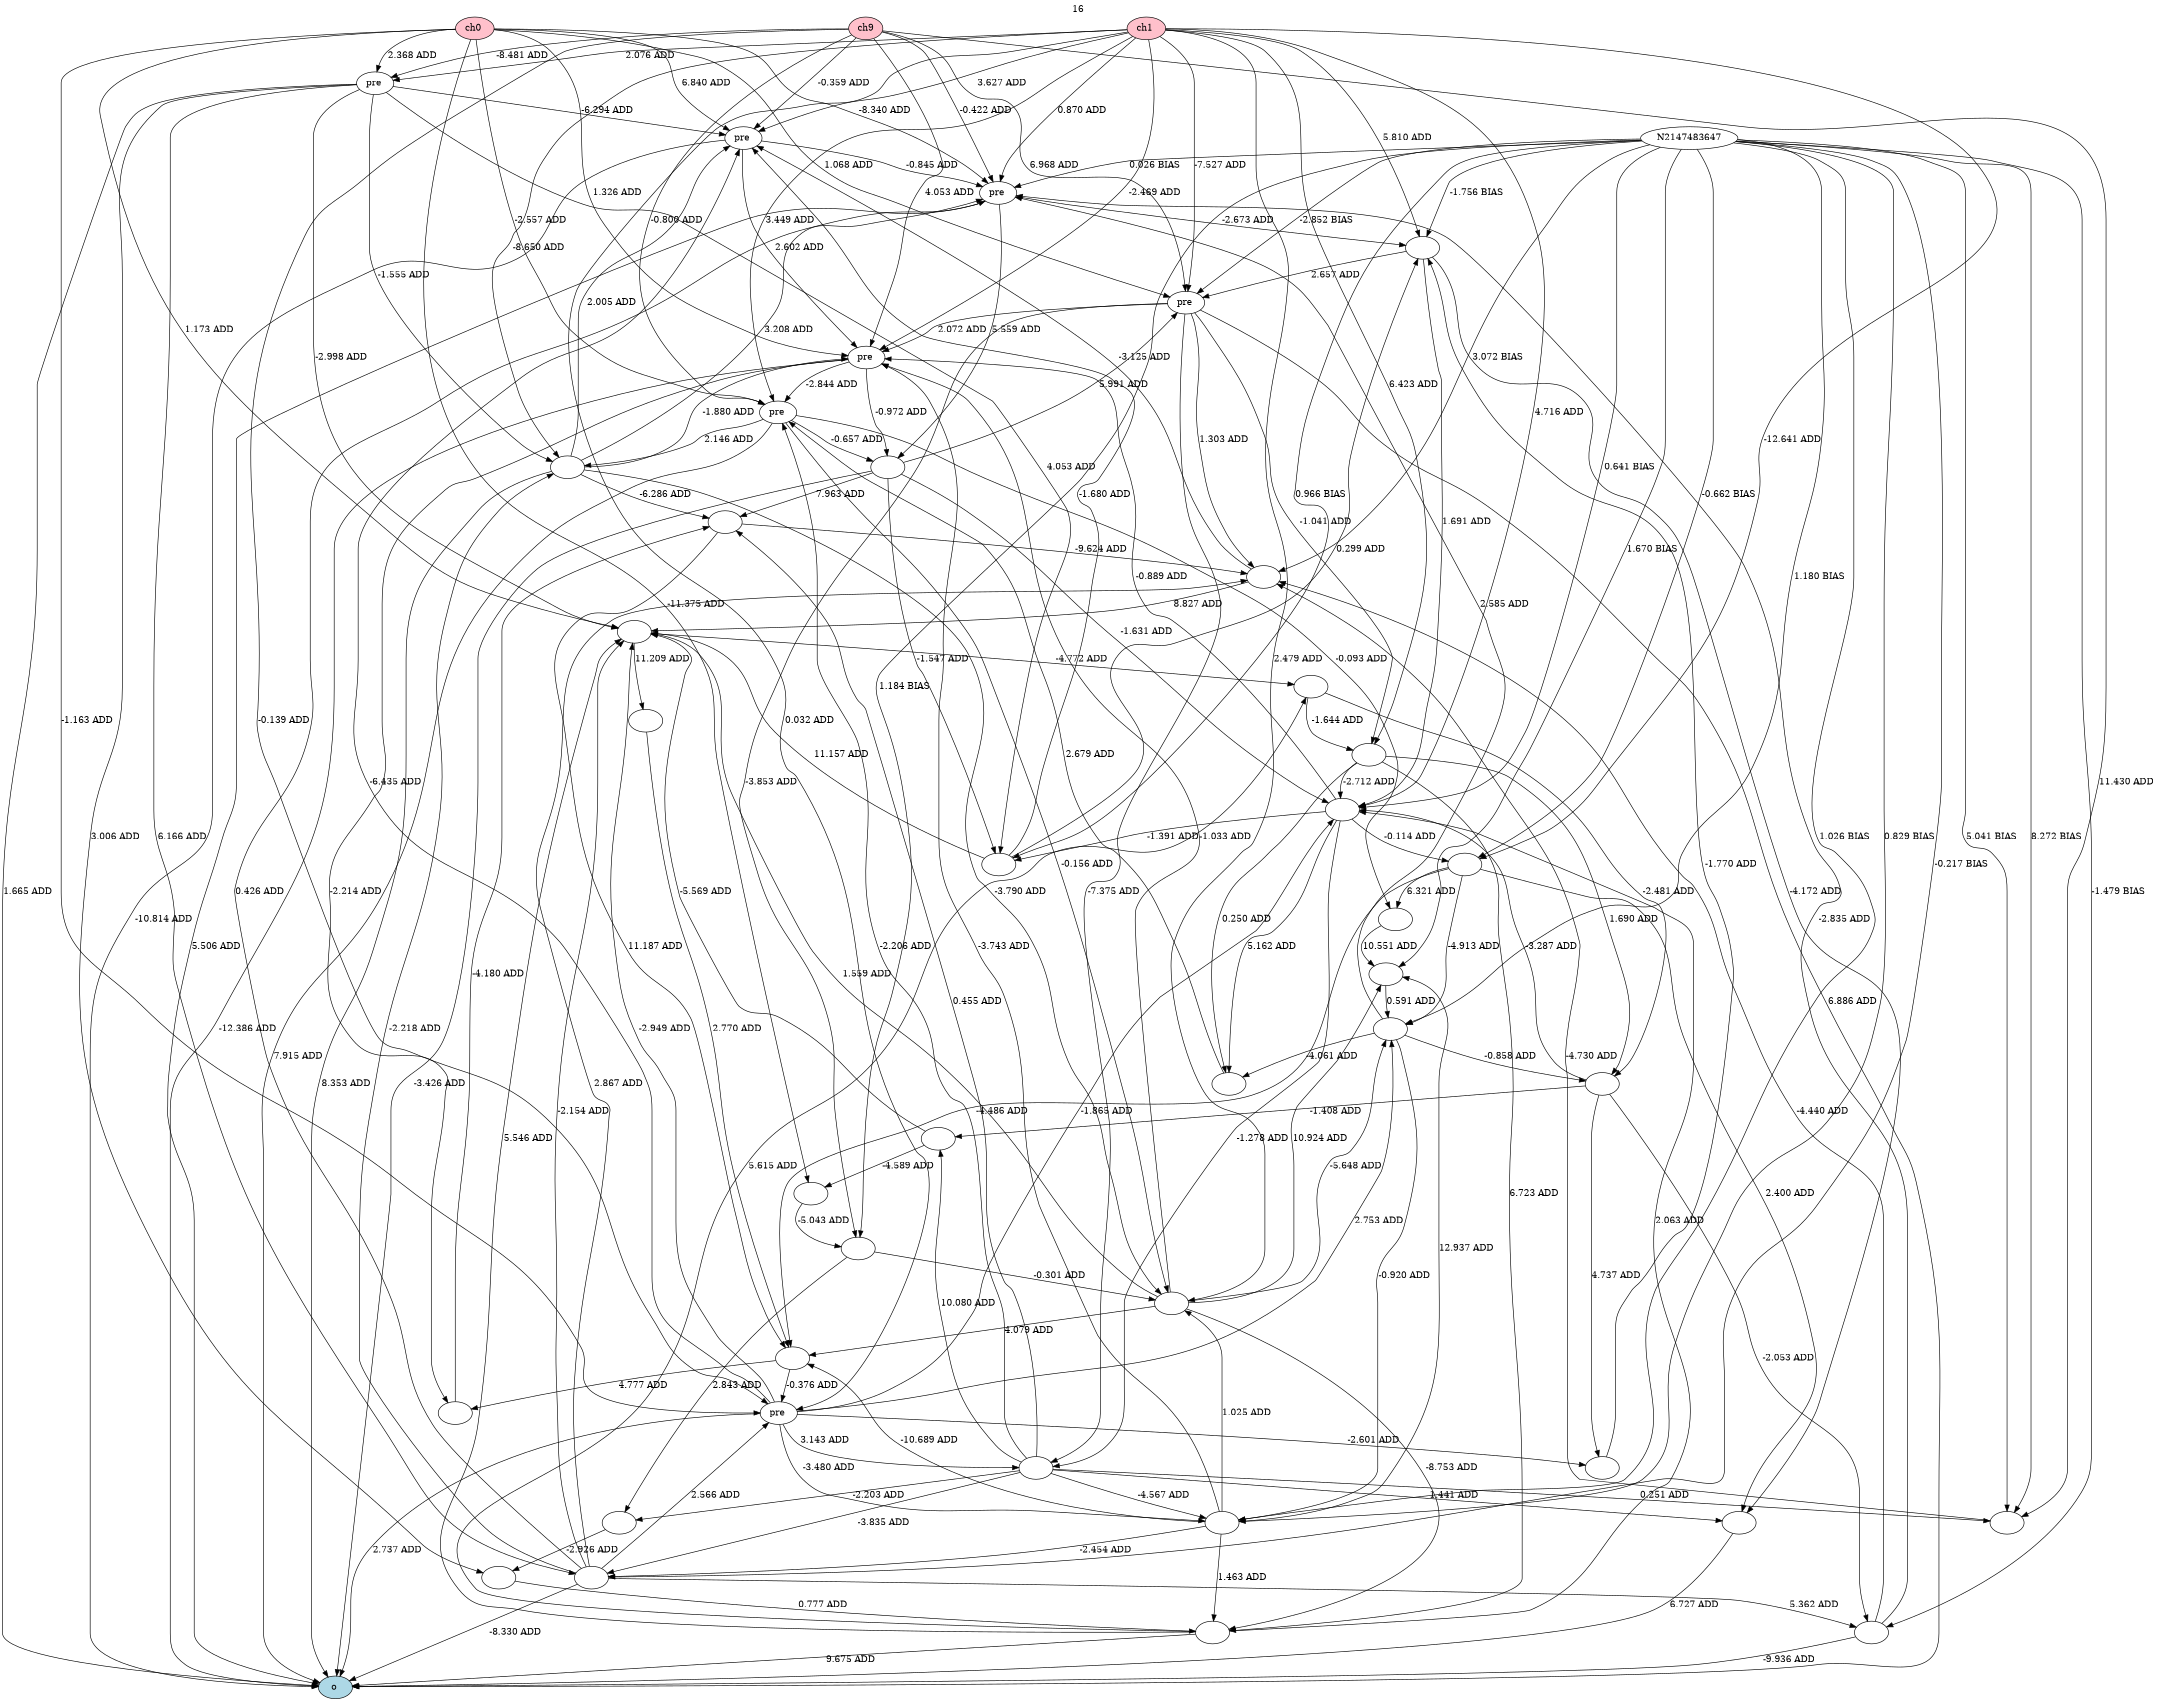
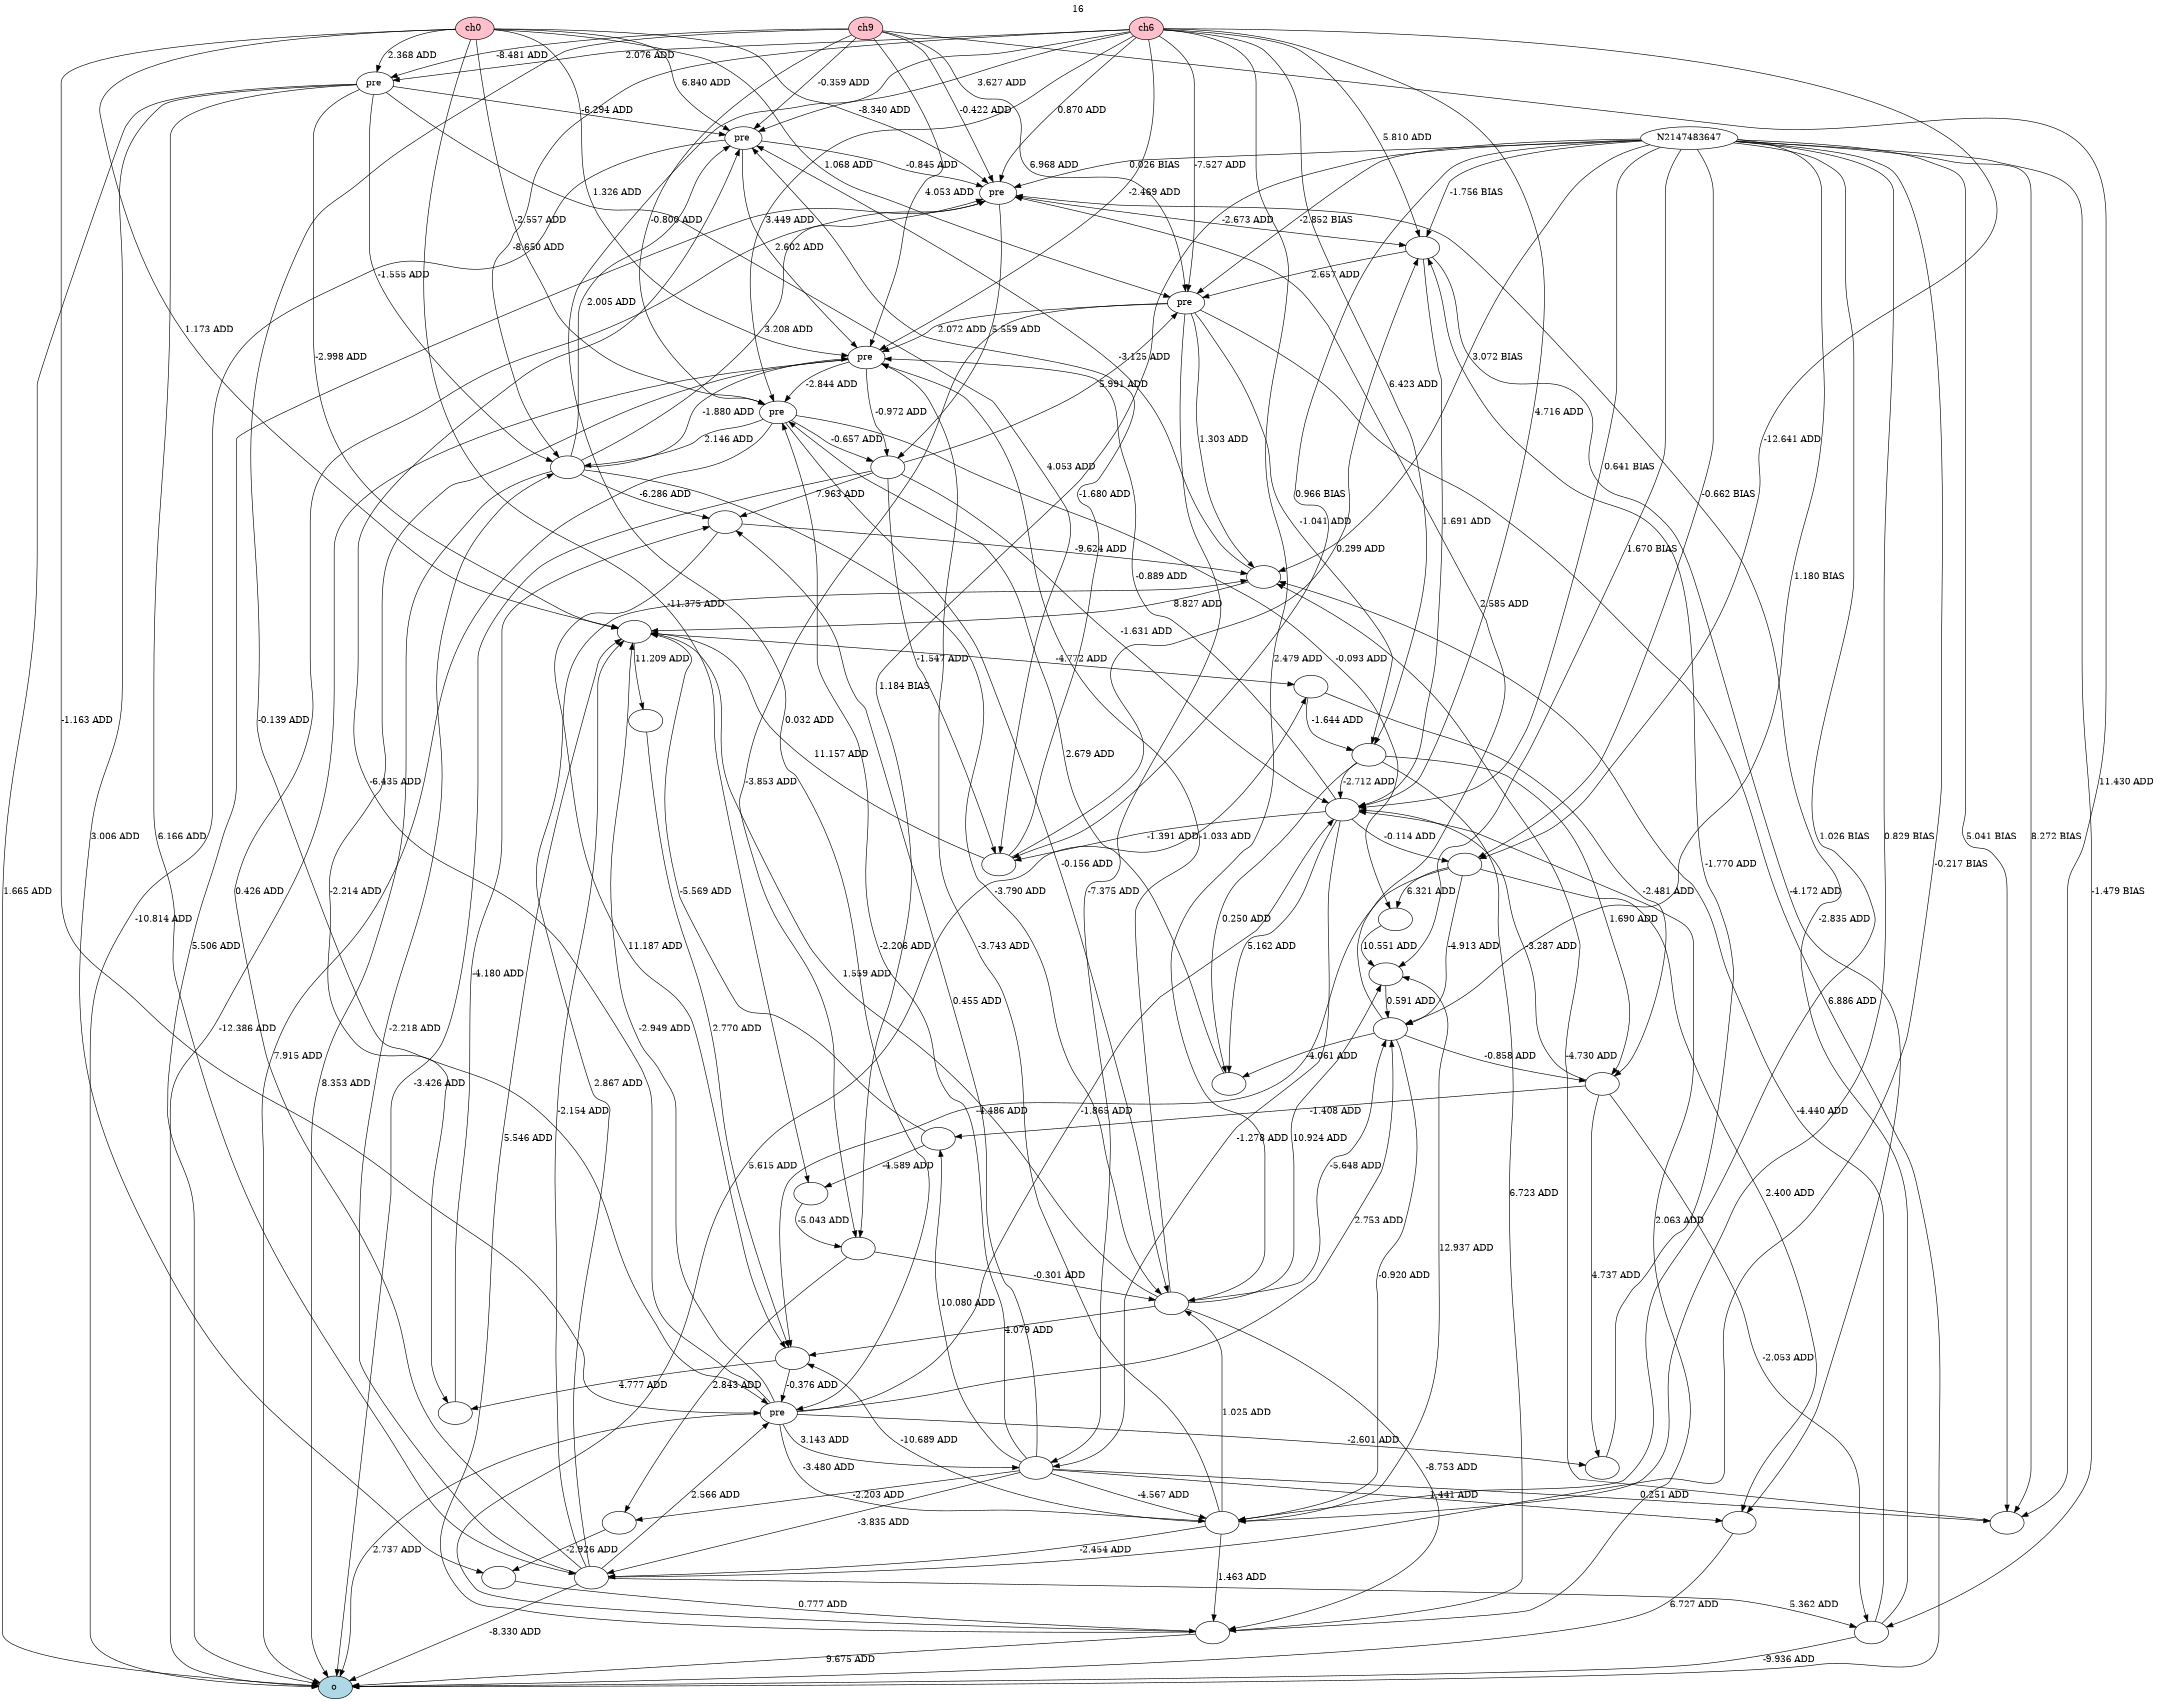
(1146, 28) -> (1146, 28)
